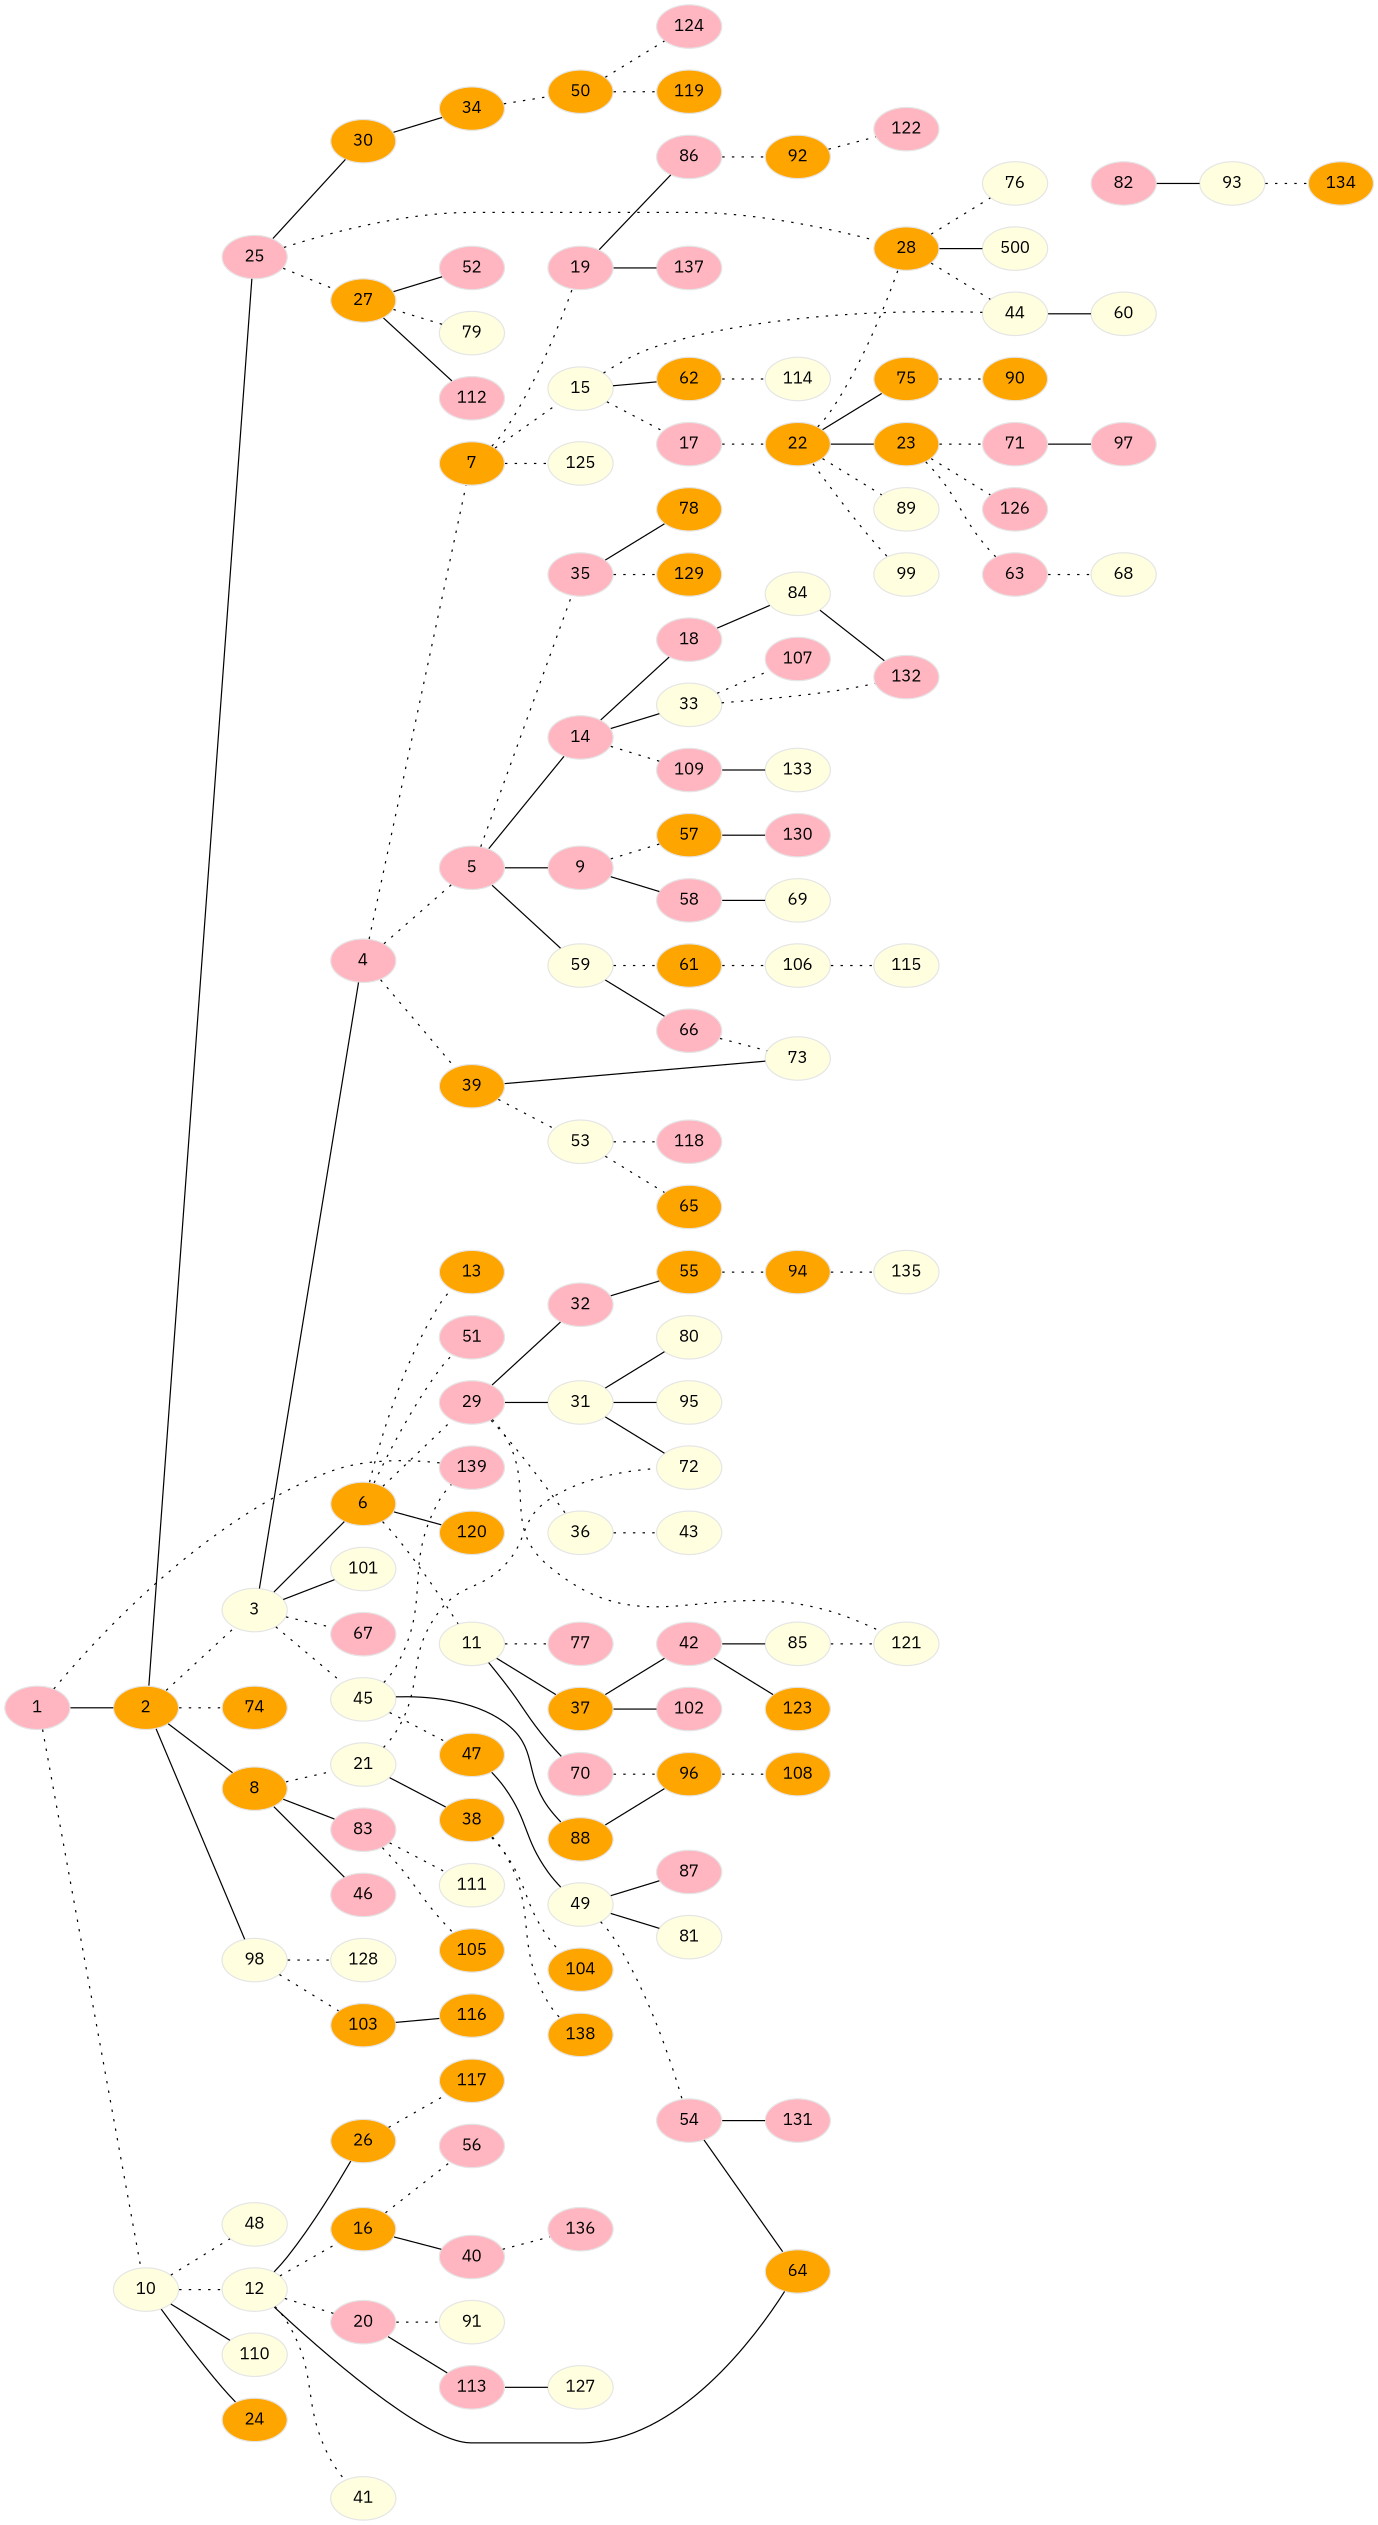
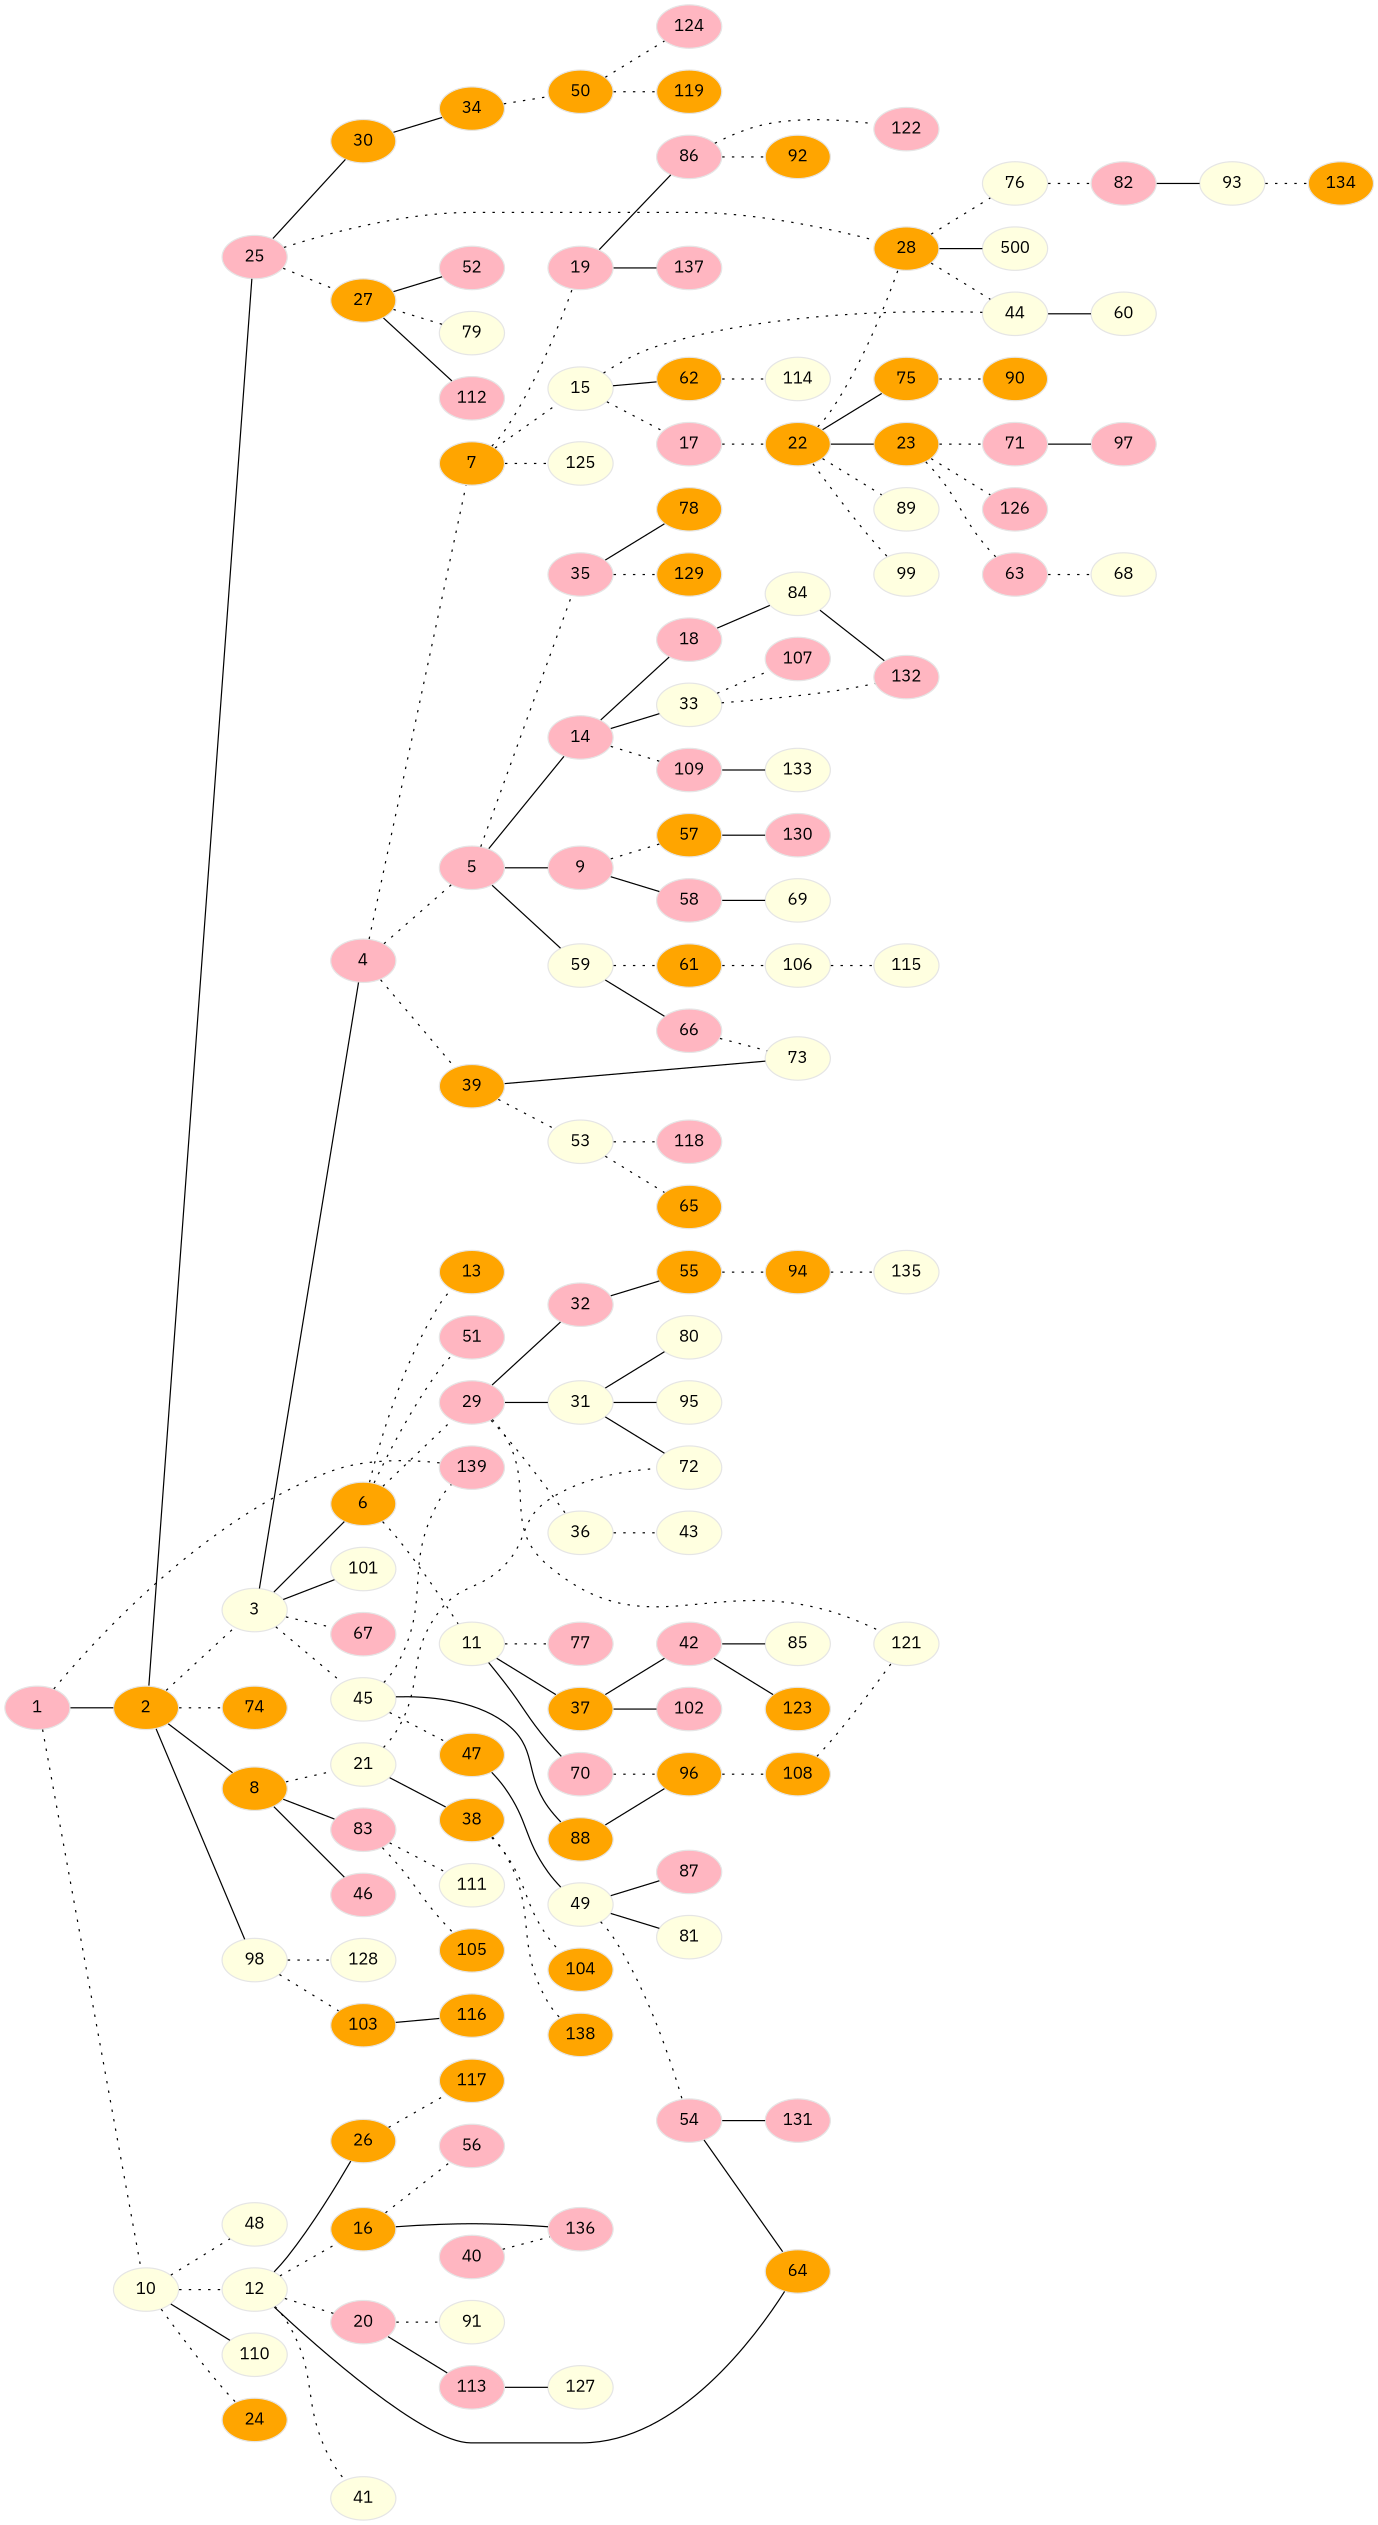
(852, 143) -> (793, 121)
none -> (1070, 183)
(472, 1533) -> none
(852, 1644) -> (855, 1711)
(418, 2243) -> (472, 2224)
(197, 2357) -> (197, 2357)
